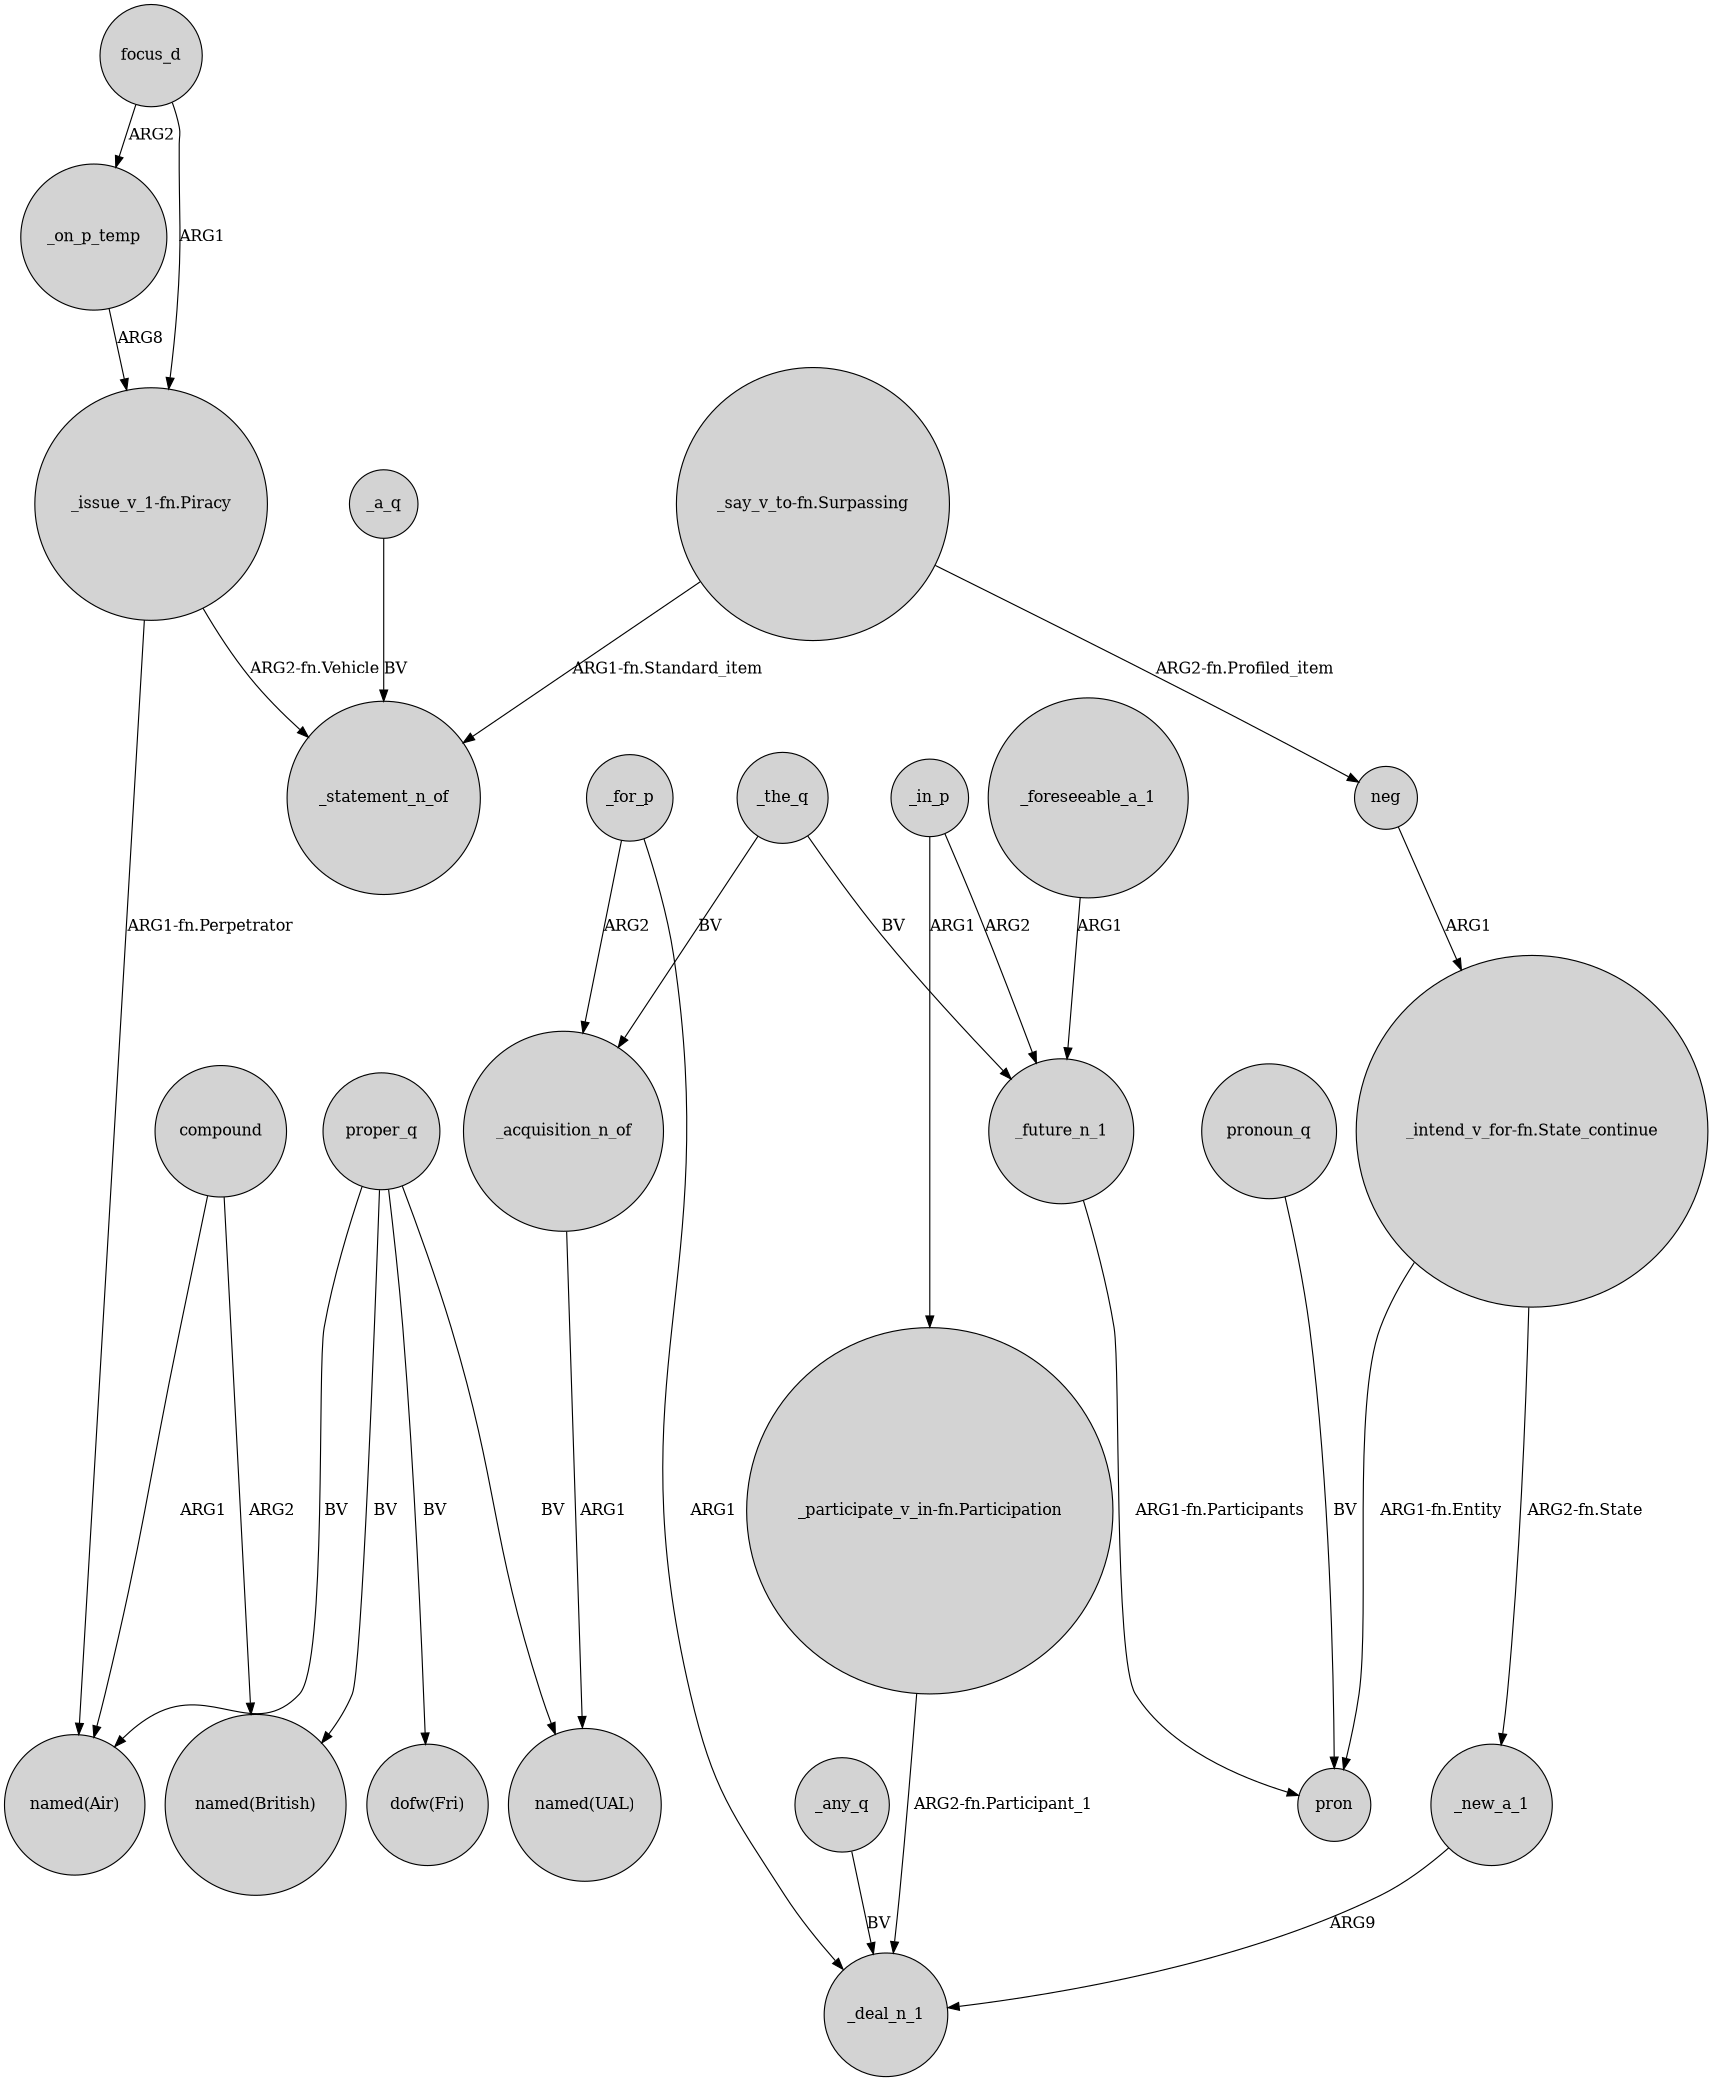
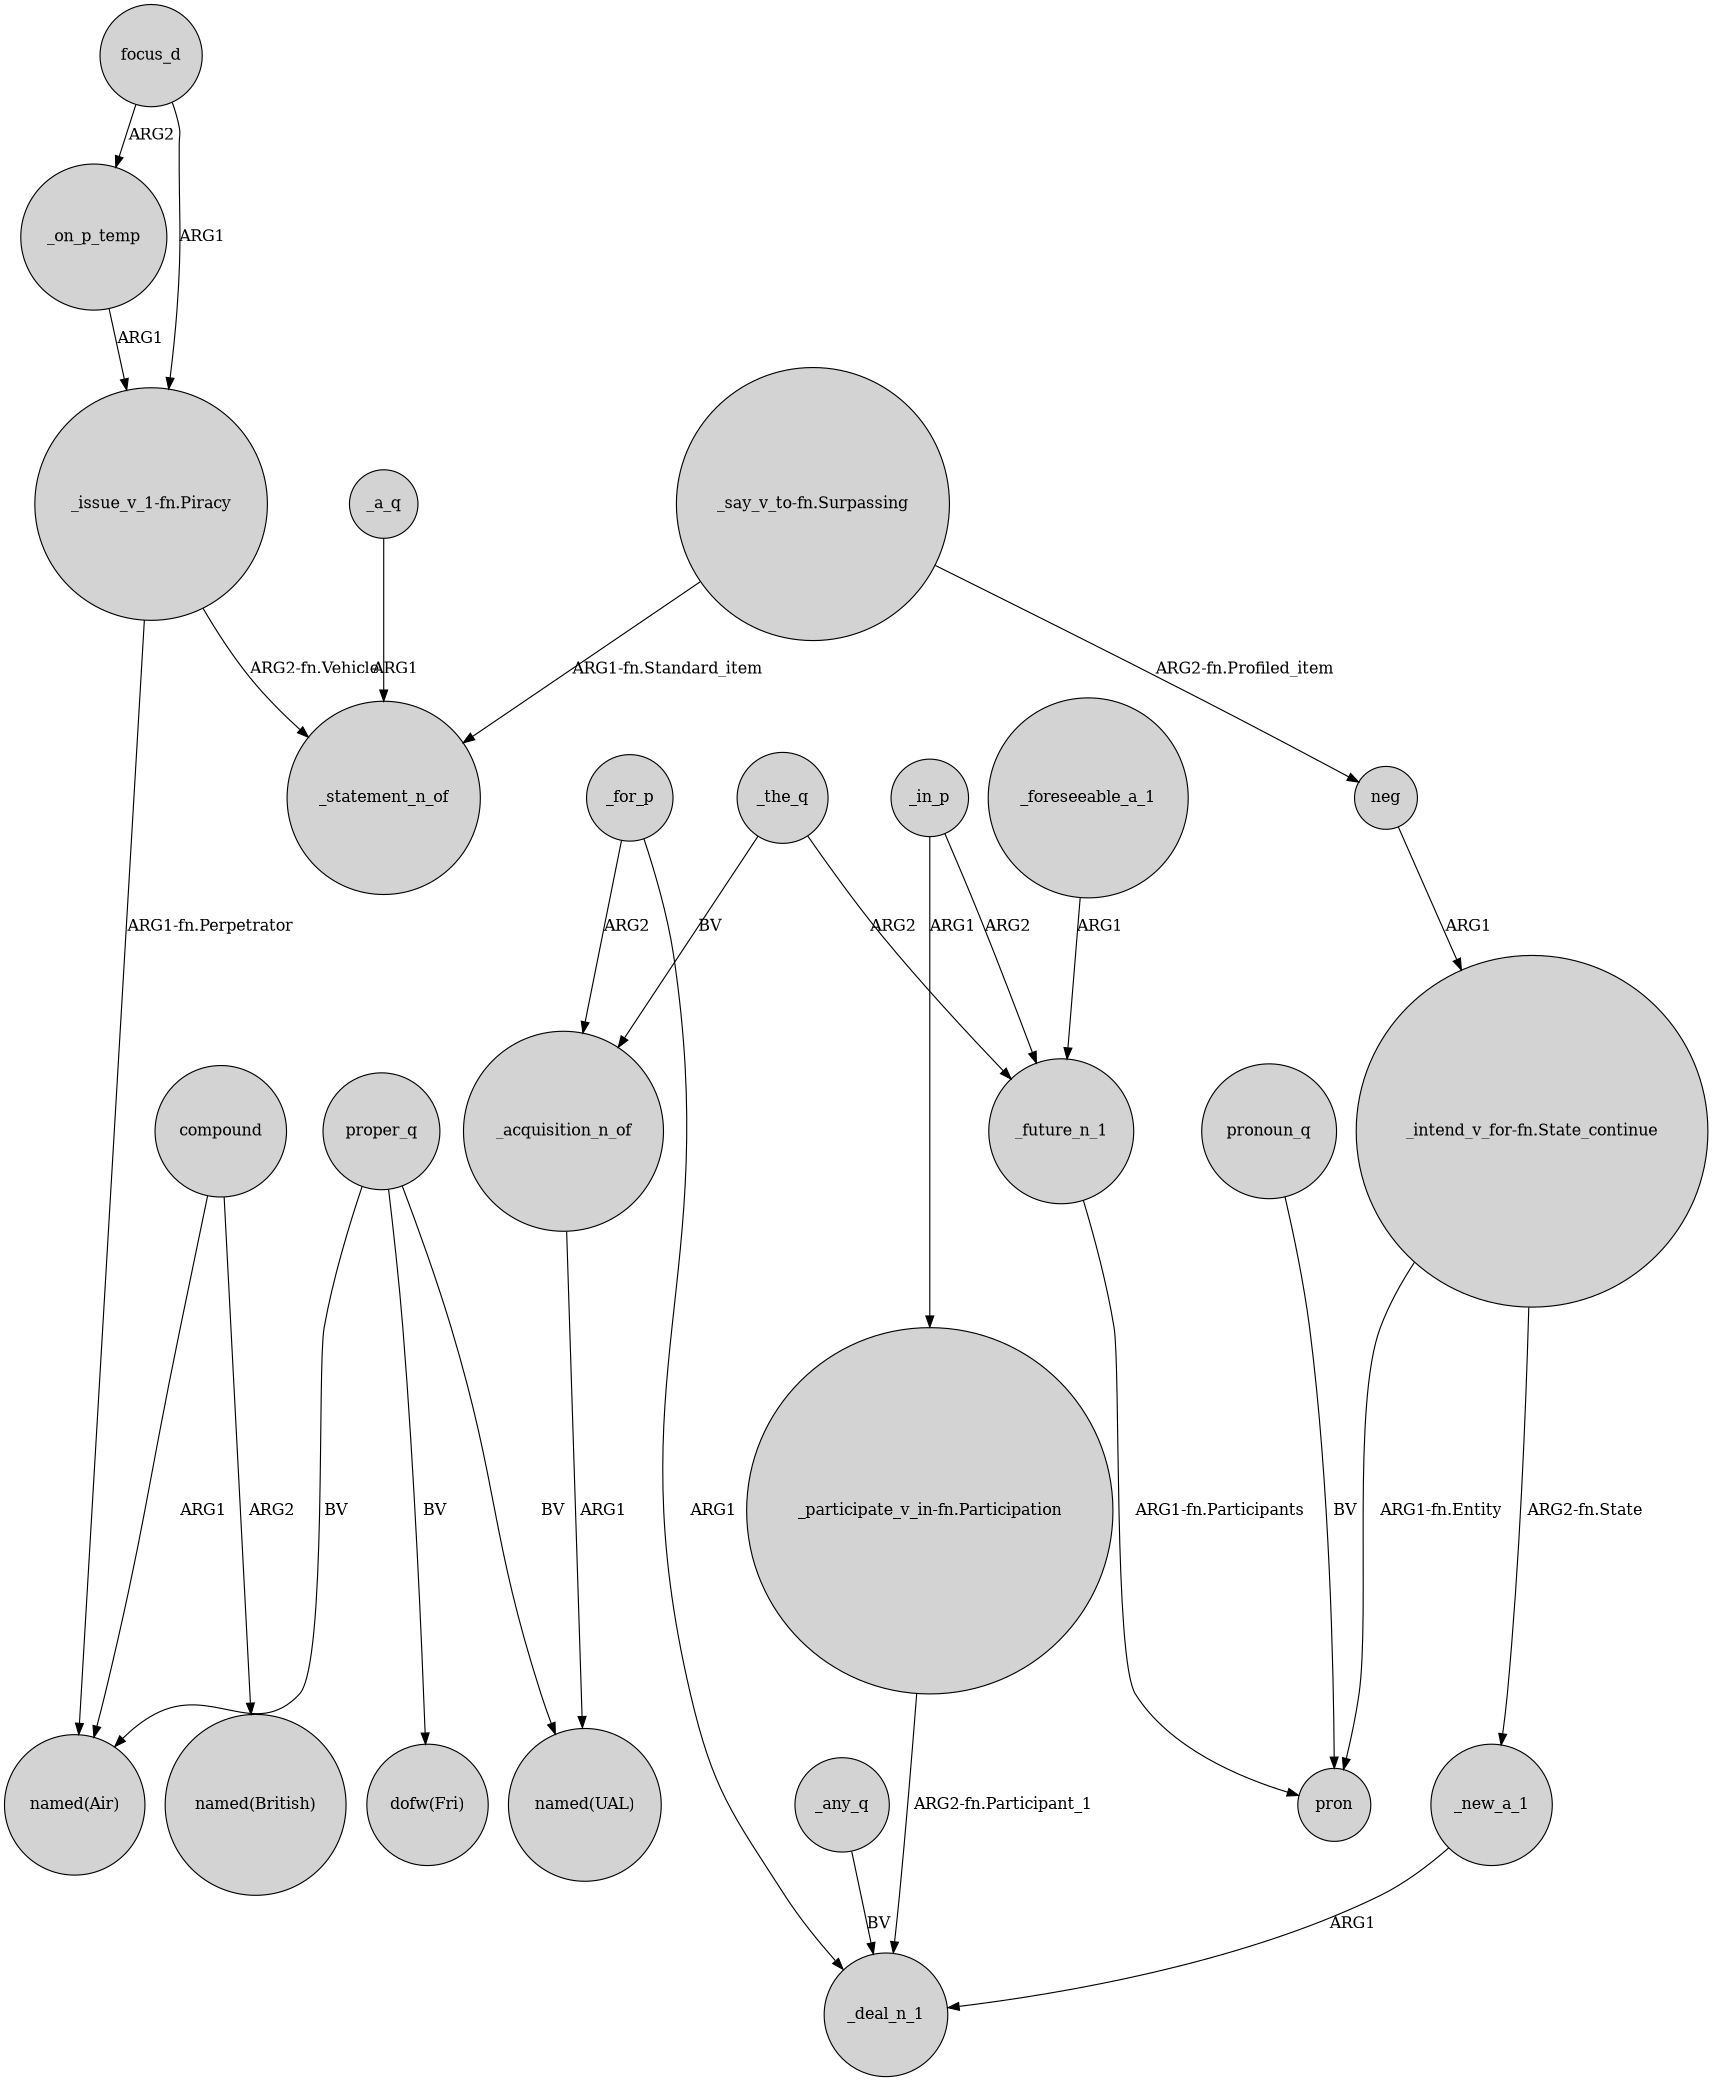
(140, 339) -> (140, 339)
(396, 669) -> (396, 669)
(893, 927) -> (893, 927)
(368, 1466) -> none
(1353, 1924) -> (1353, 1924)
